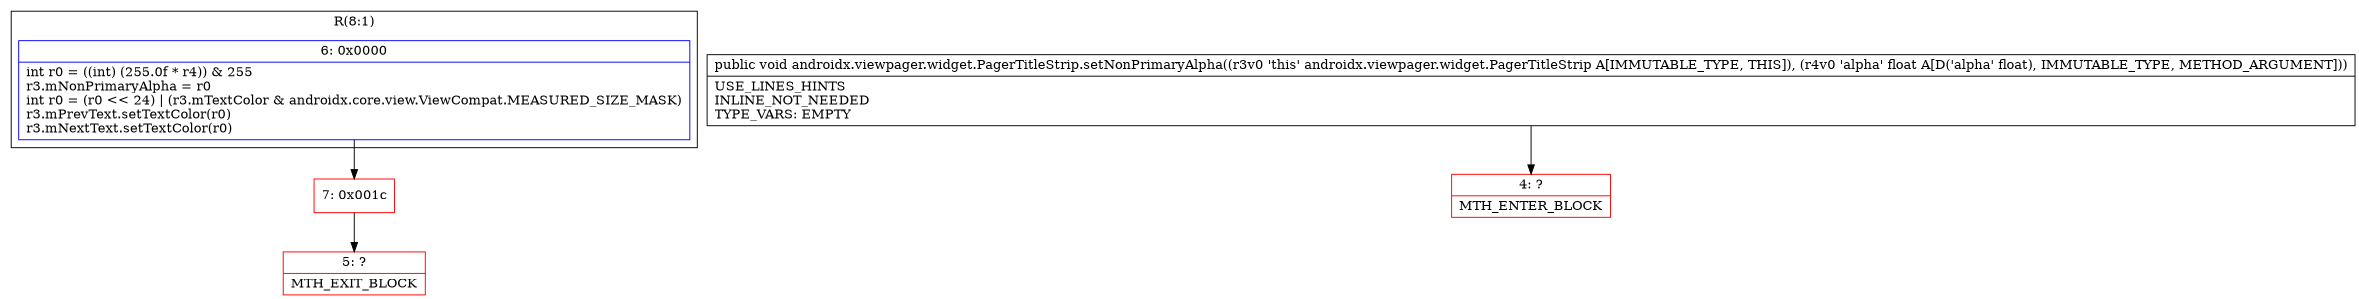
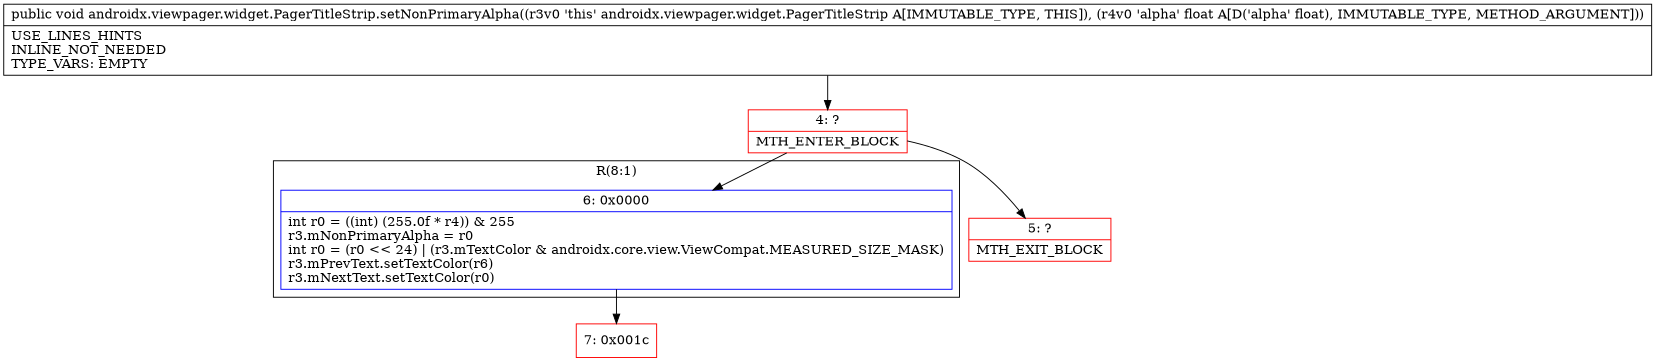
(129, 115) -> (391, 264)
none -> (754, 169)
(354, 228) -> (970, 165)
